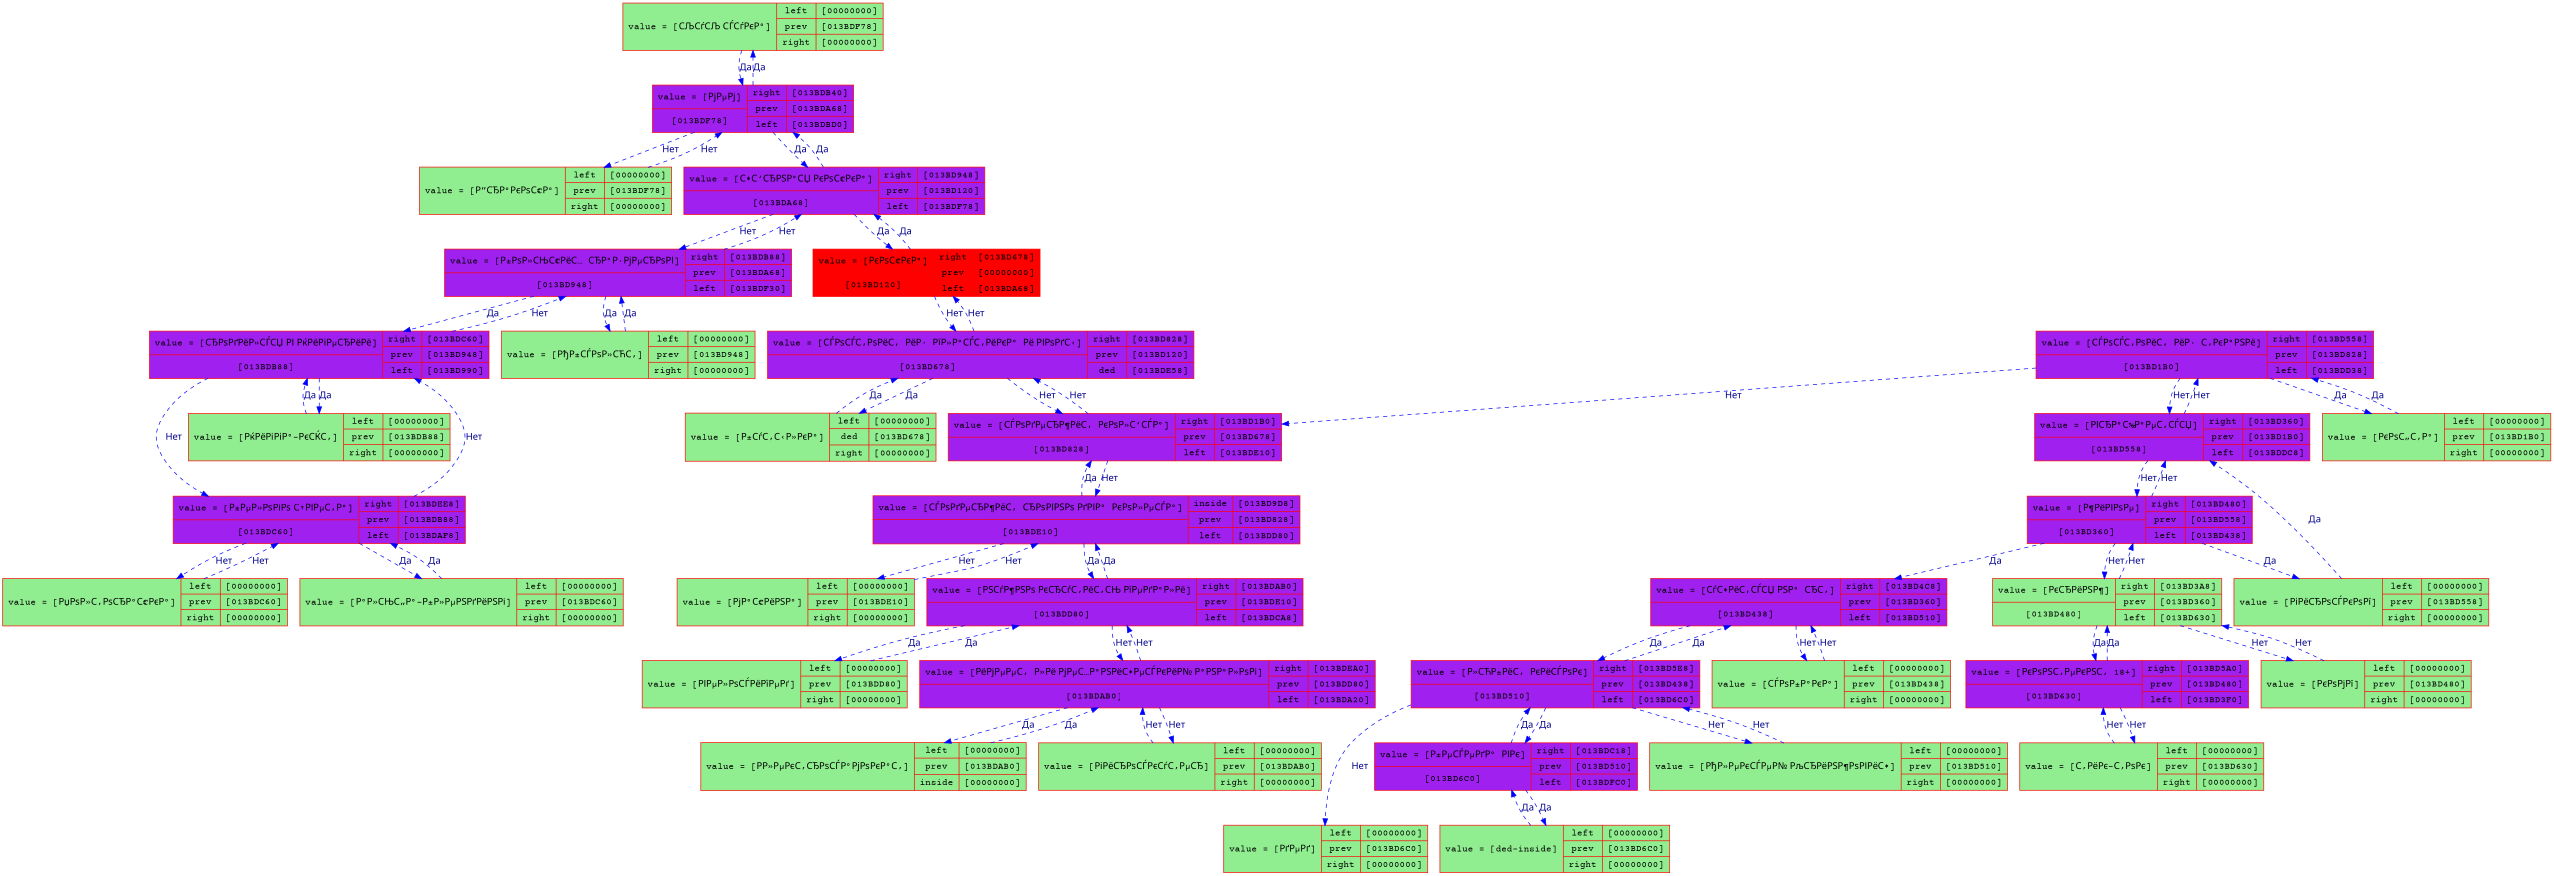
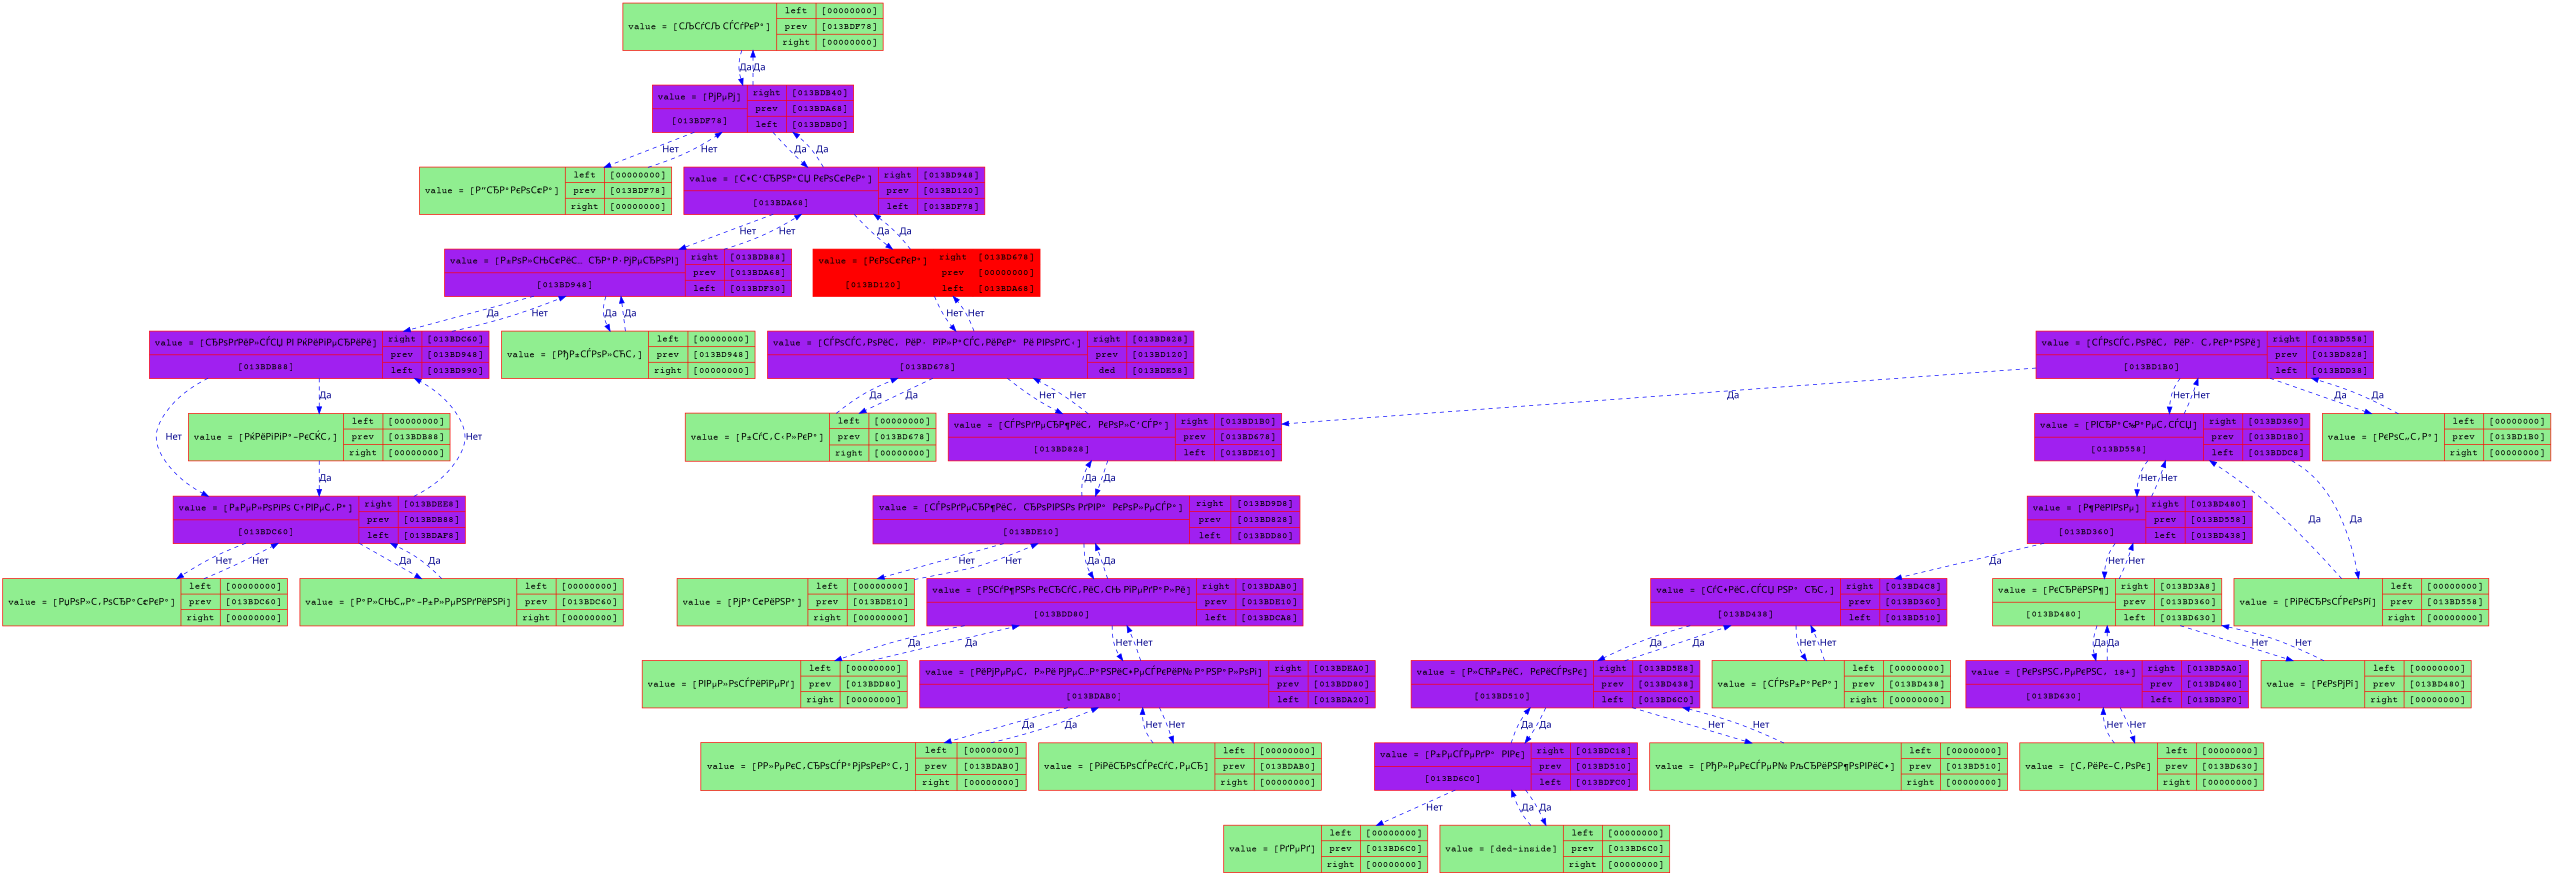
(1733, 396) -> (1733, 396)
(303, 399) -> (319, 475)
(849, 436) -> (849, 436)
(1110, 479) -> (1110, 479)
(1211, 503) -> (1210, 503)
(2247, 560) -> (2336, 509)
(1348, 747) -> (1419, 806)
(937, 782) -> (936, 782)
